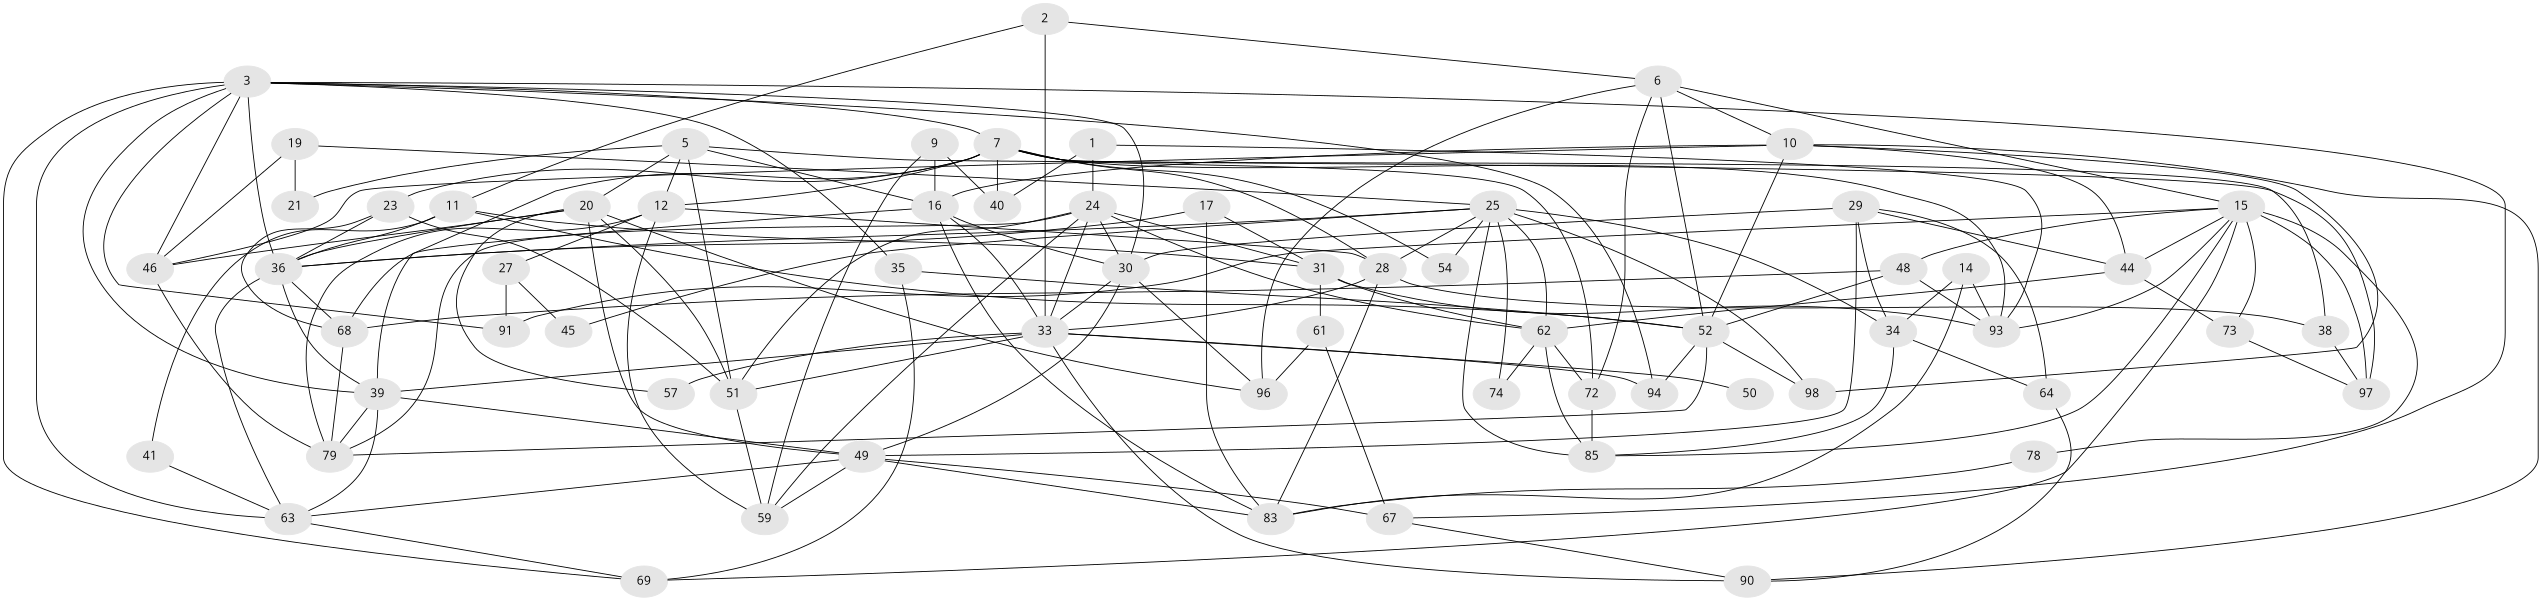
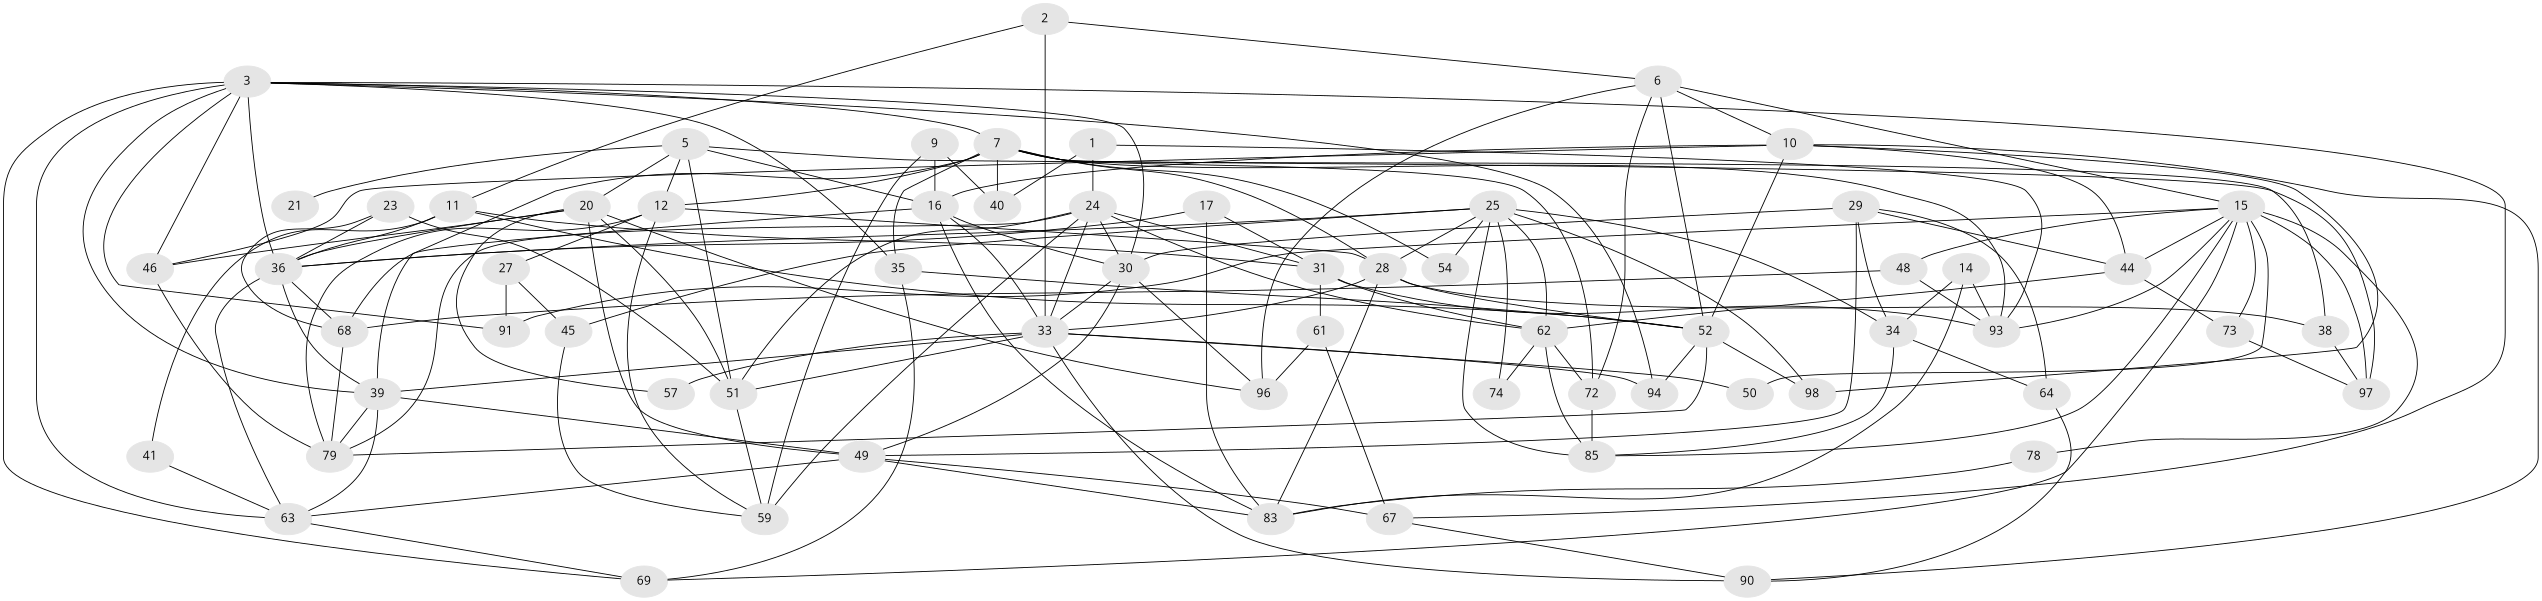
(295, 144) -> none
(622, 170) -> (912, 186)
(1816, 297) -> (1527, 307)
none -> (2017, 372)
(813, 488) -> (588, 480)
